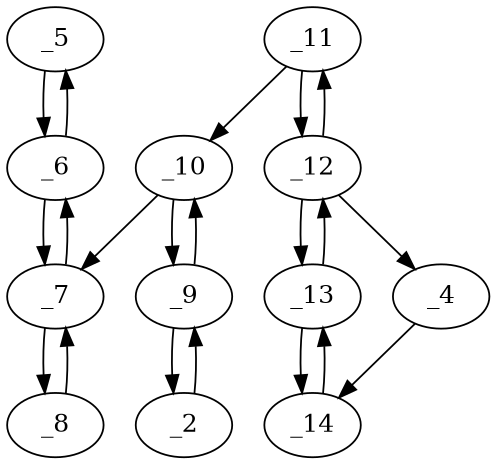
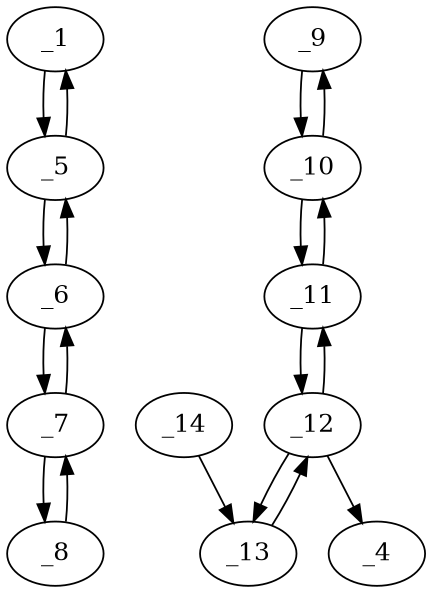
none -> (55, 39)
(126, 226) -> (301, 223)
(301, 352) -> none
(383, 354) -> none
(184, 425) -> none
